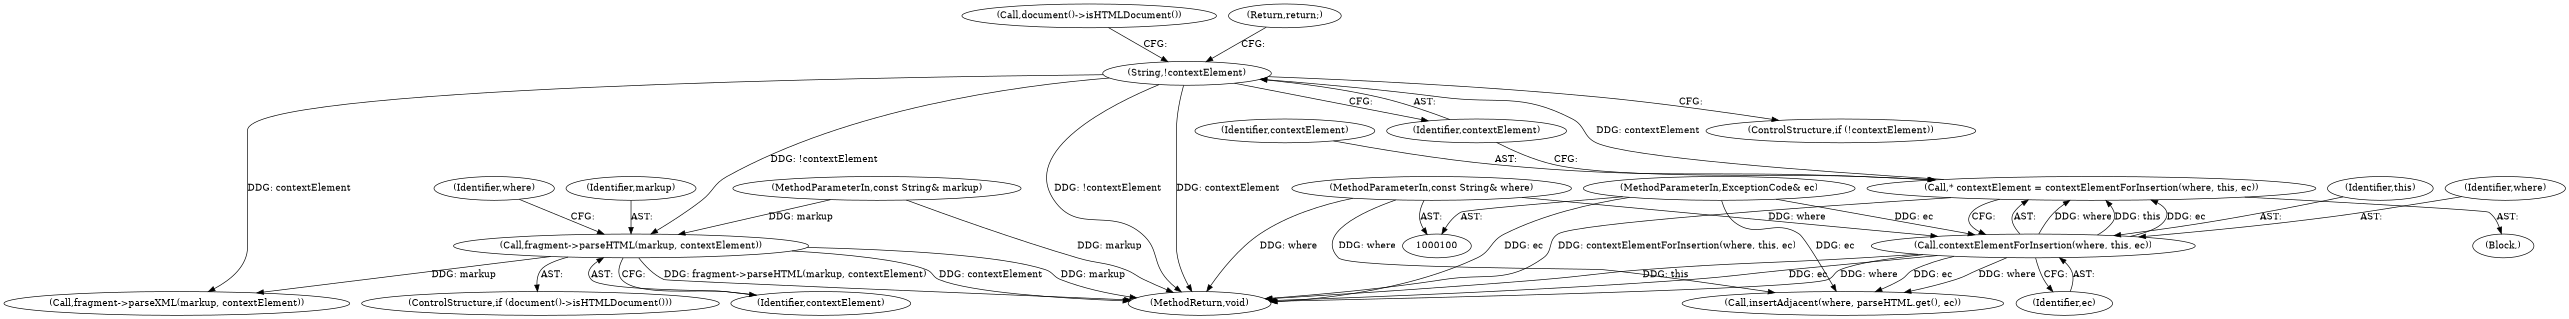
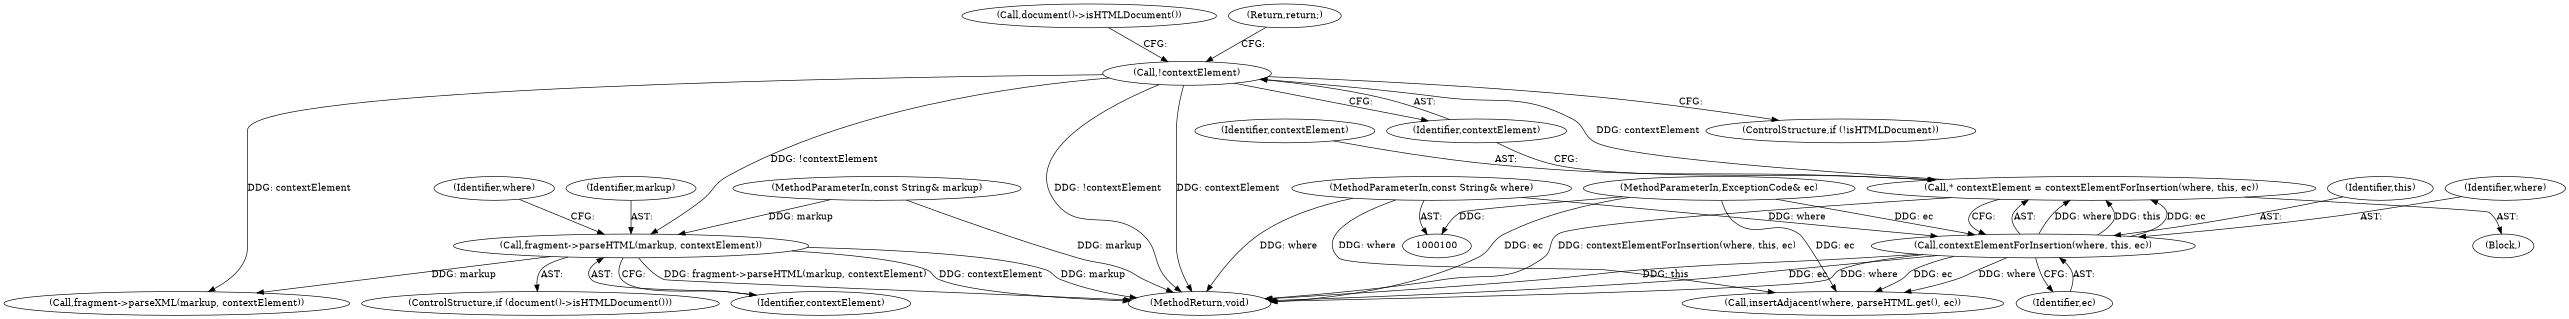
(1187, 73) -> (1187, 73)
(1841, 131) -> (1841, 131)
(1473, 217) -> (1473, 217)
